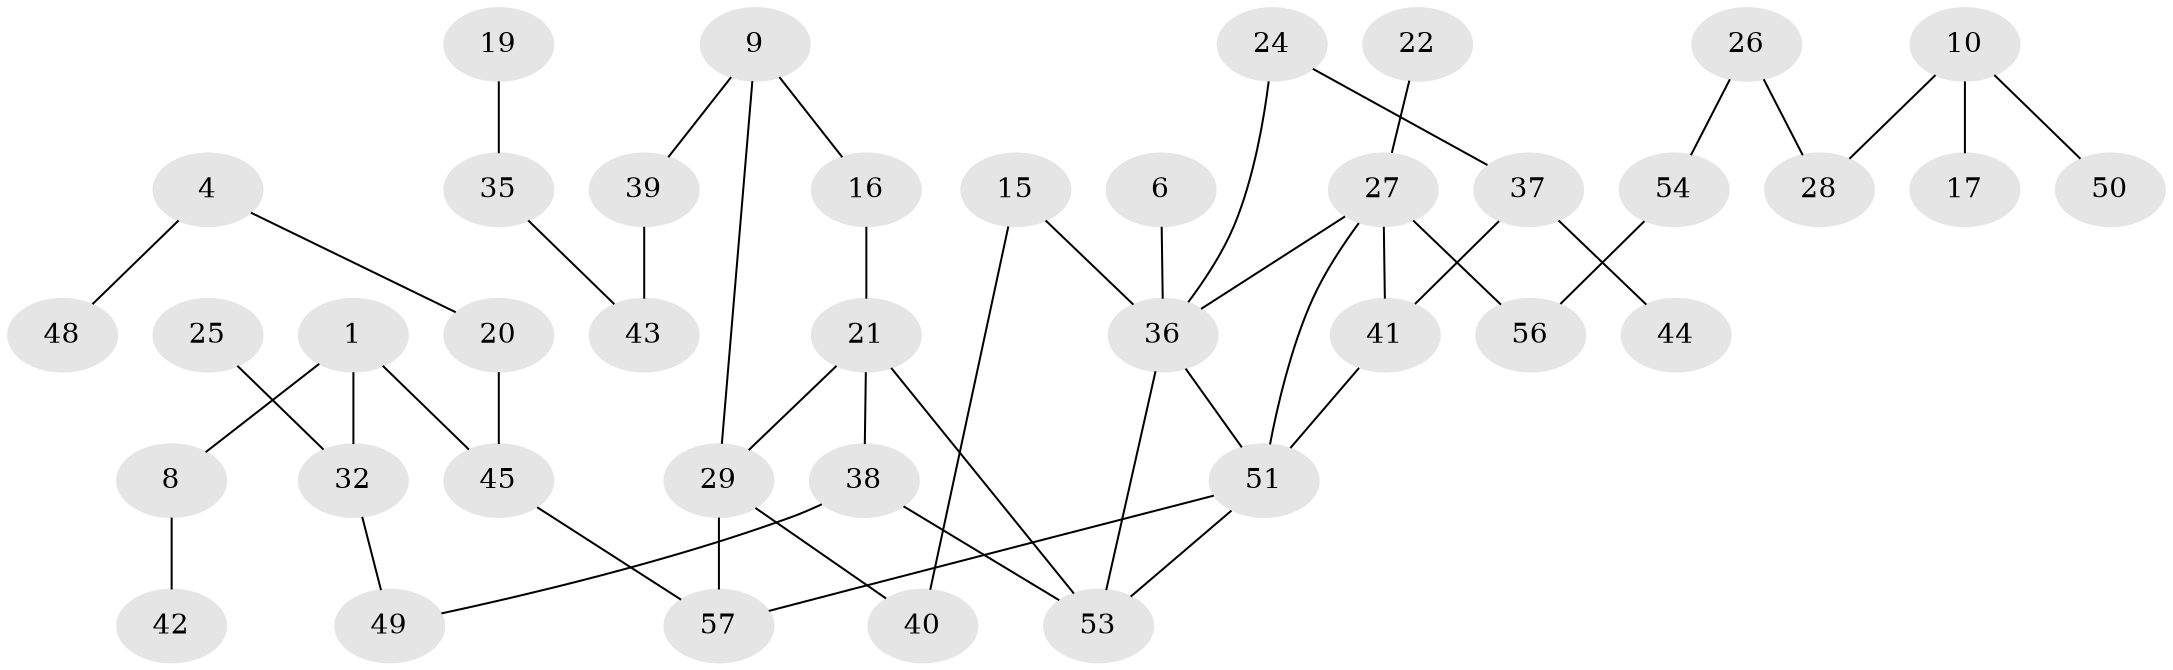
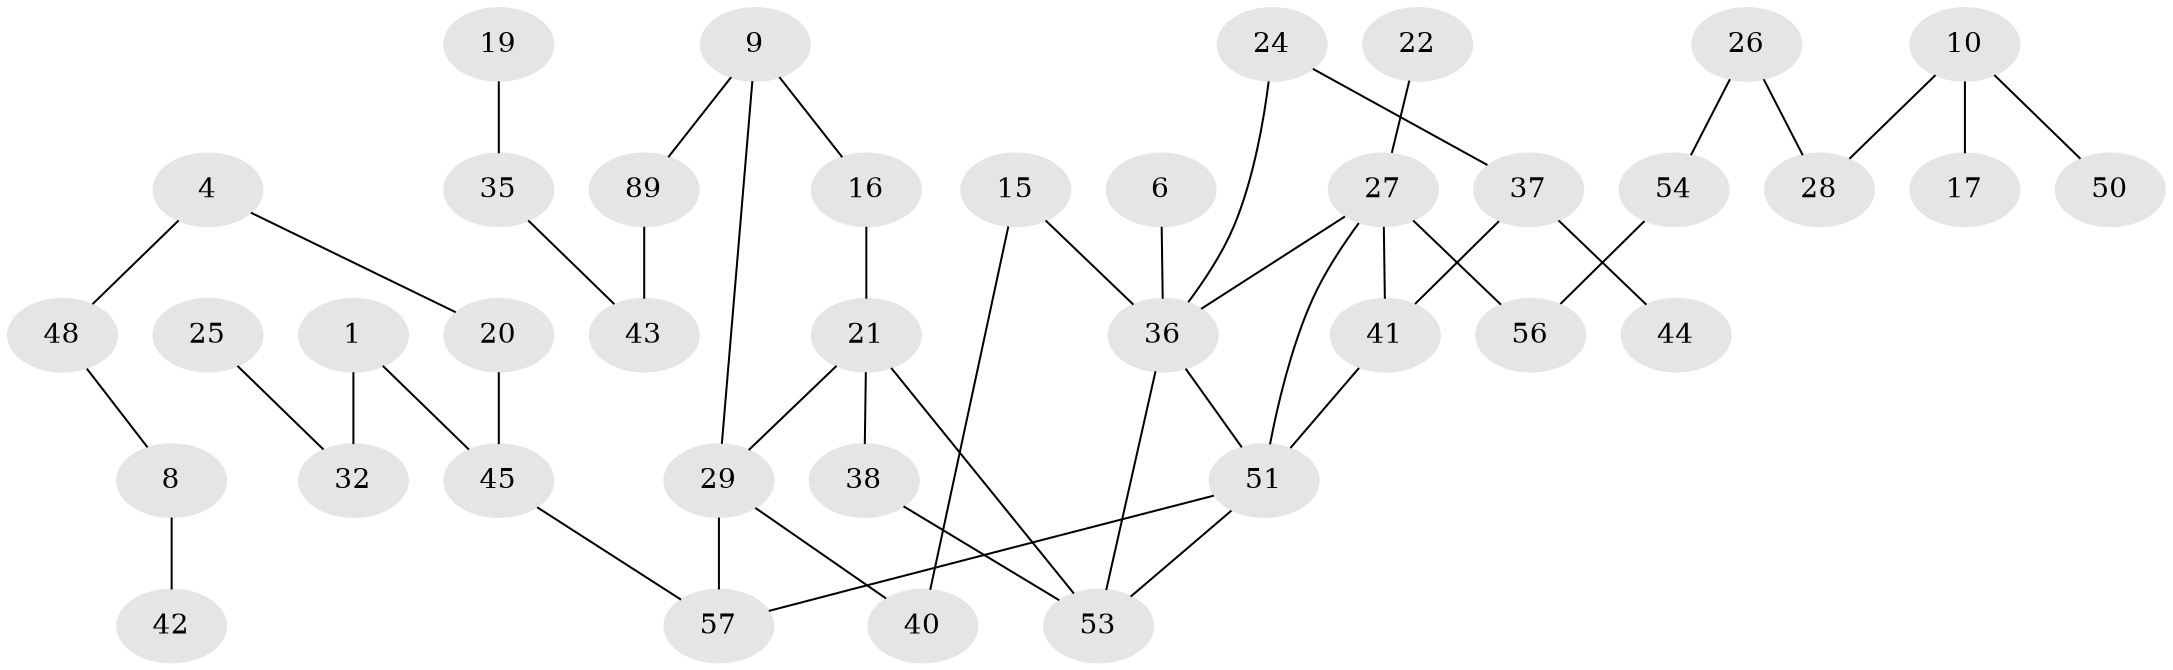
(644, 190) -> (644, 190)
(262, 408) -> (117, 408)
(390, 626) -> none
